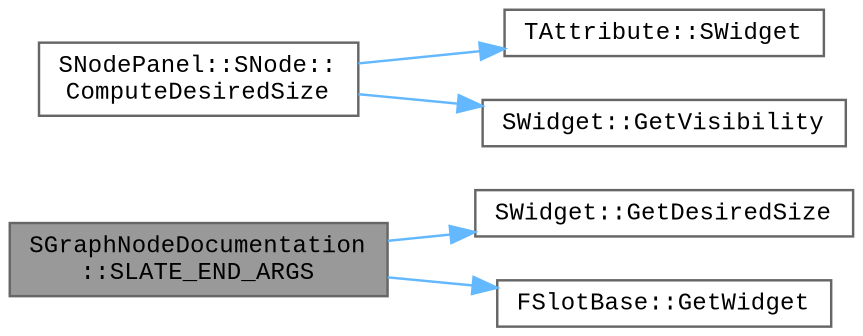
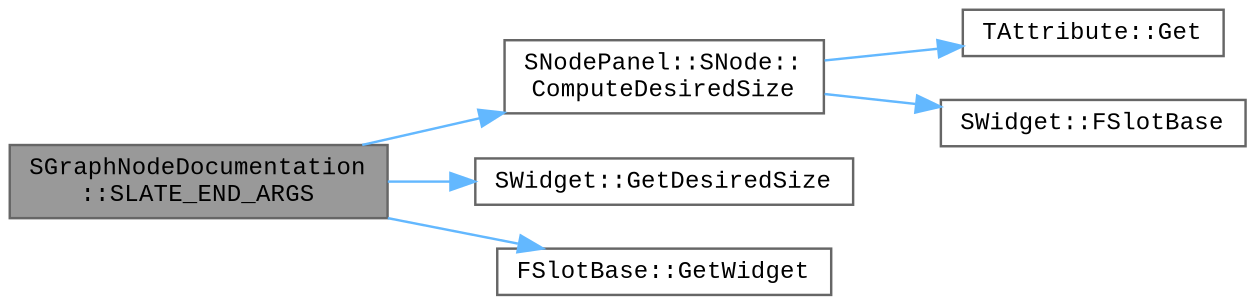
(664, 33) -> (1093, 33)
(664, 123) -> (1093, 123)
none -> (421, 132)
